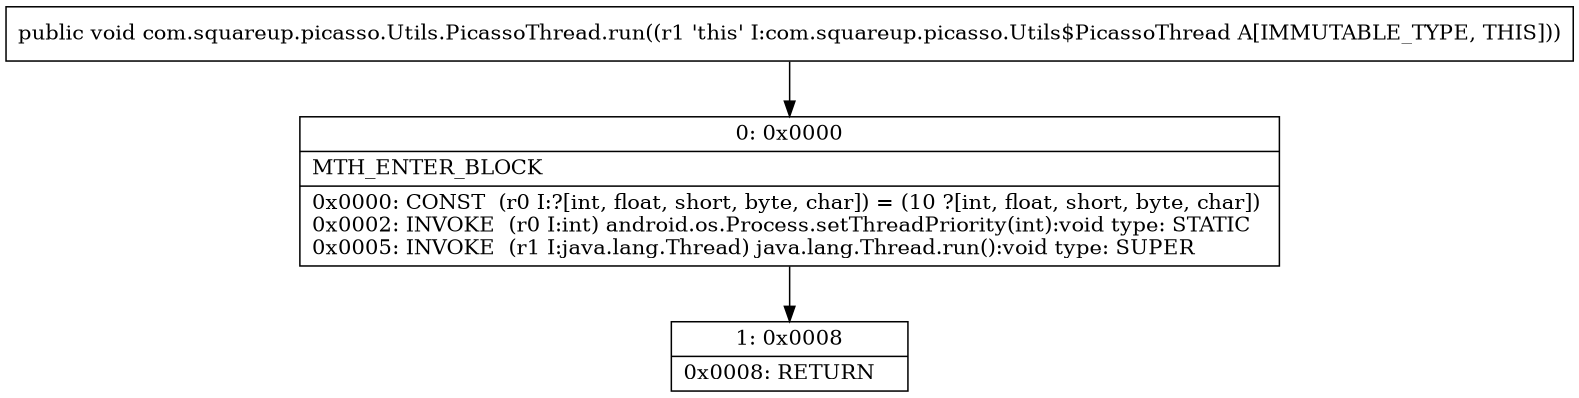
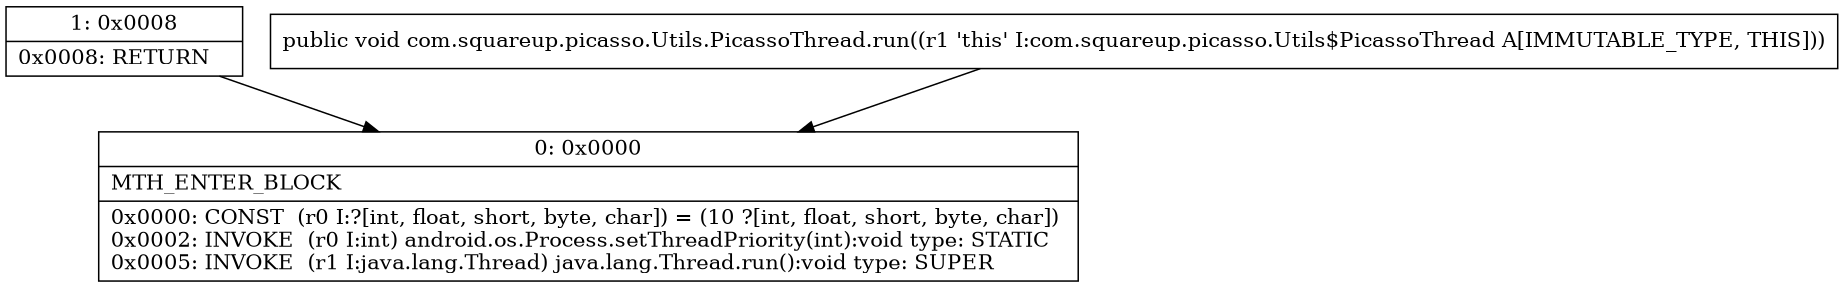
(790, 286) -> (292, 101)
